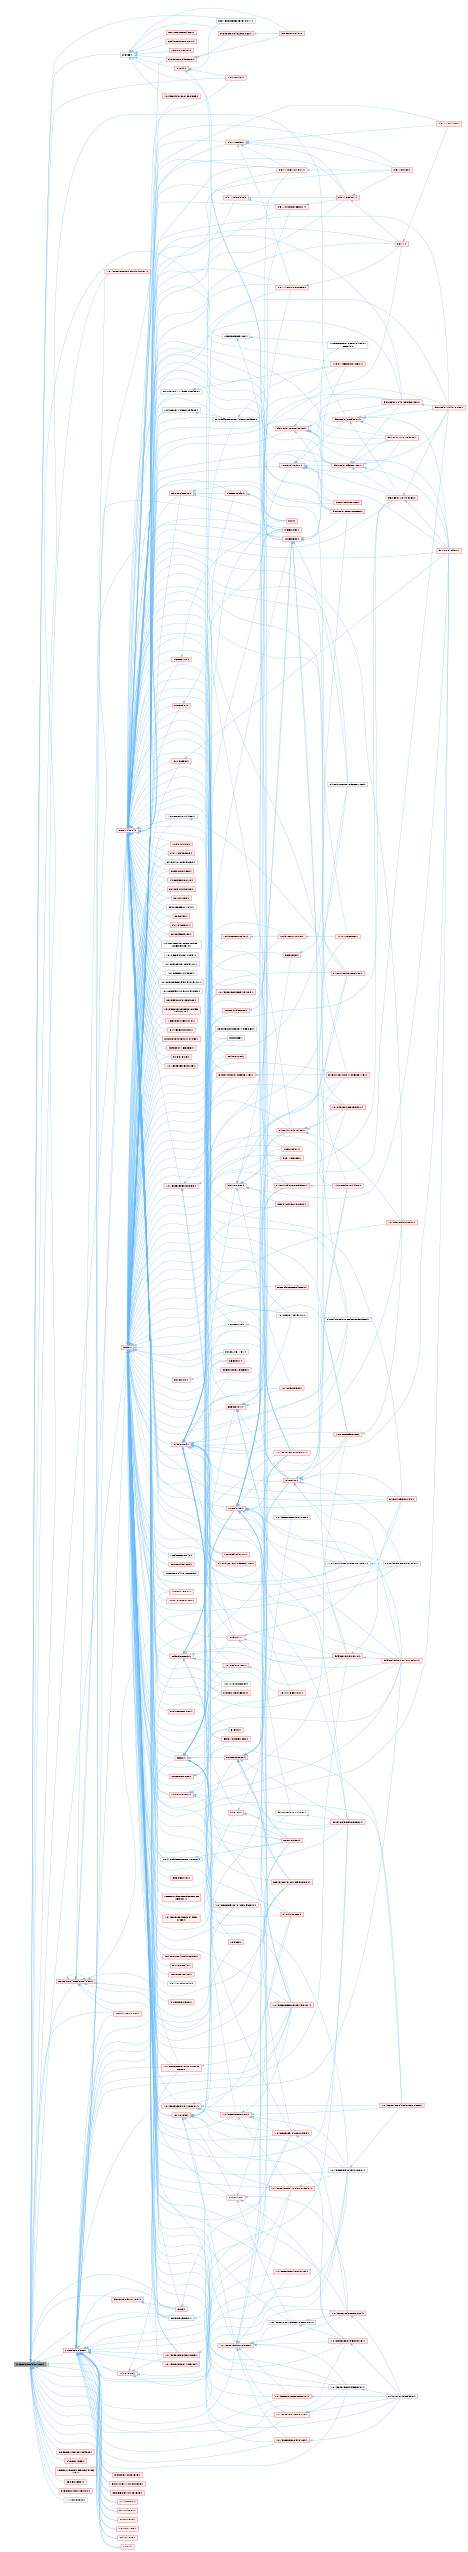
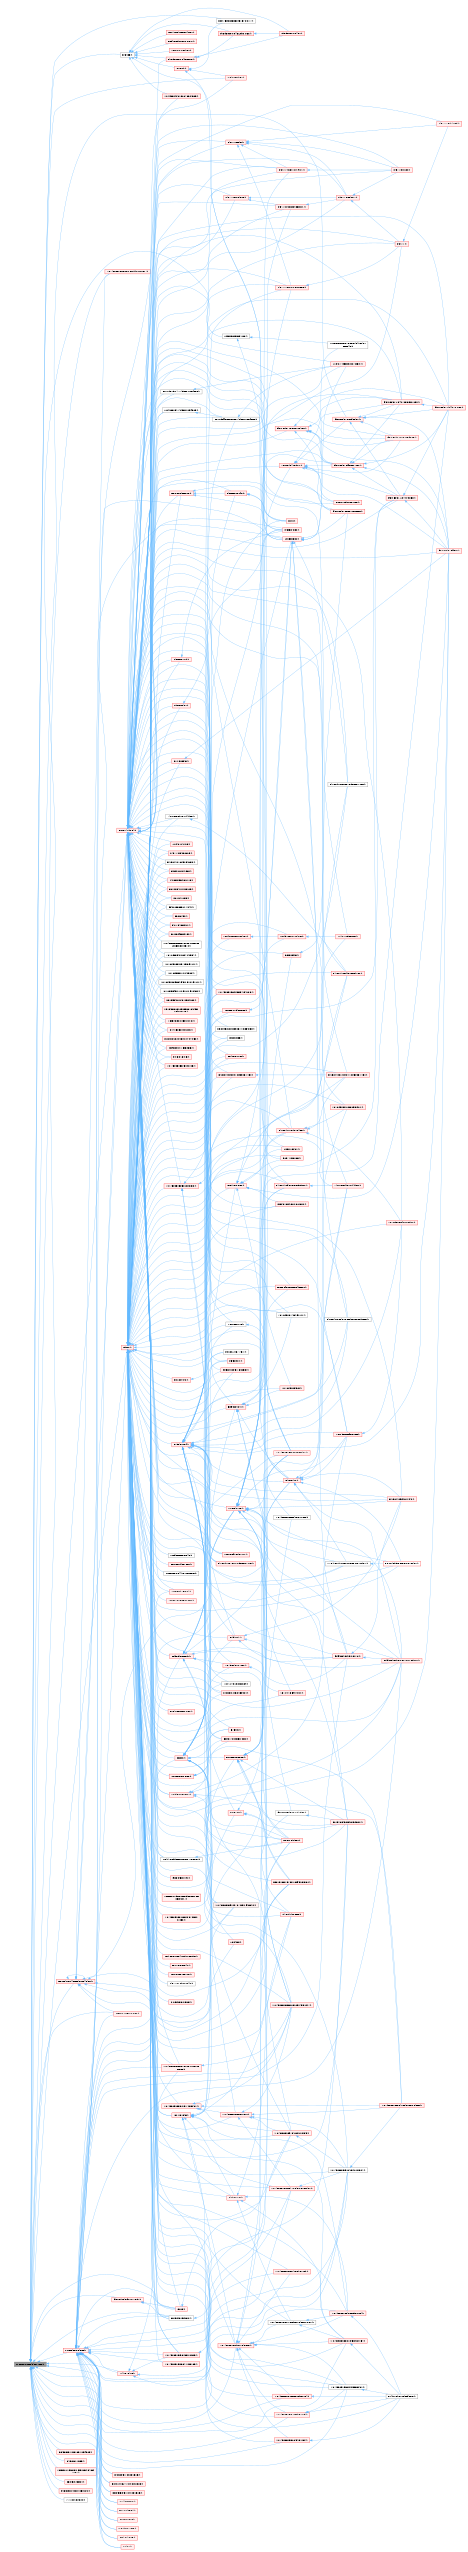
(181, 945) -> (181, 945)
(402, 1564) -> (402, 1564)
